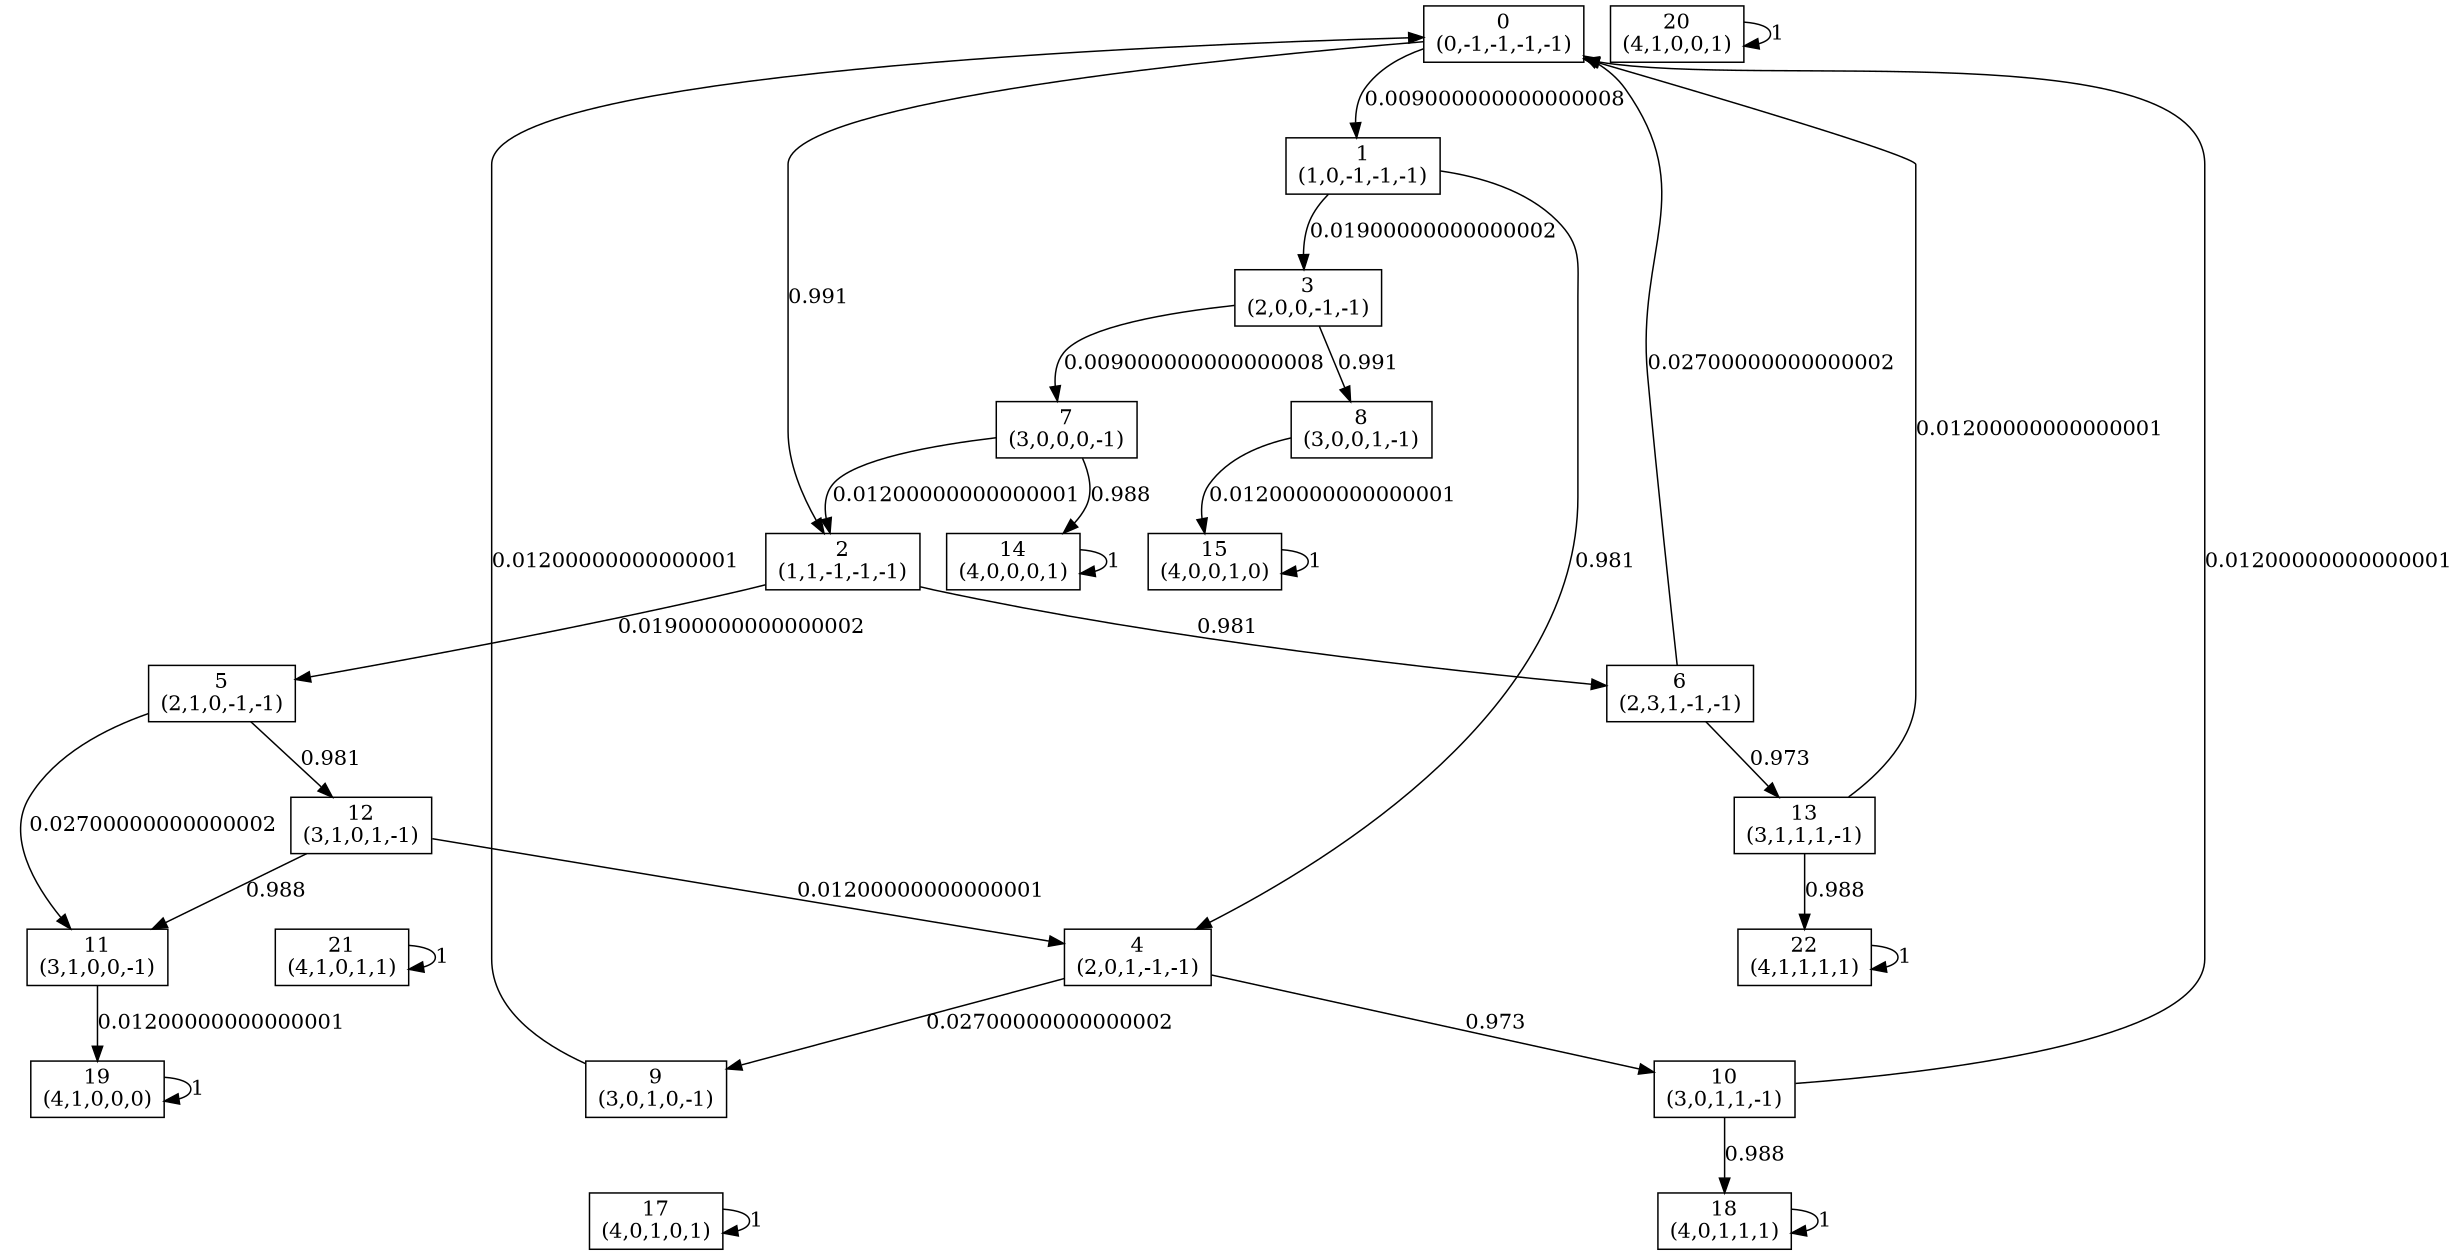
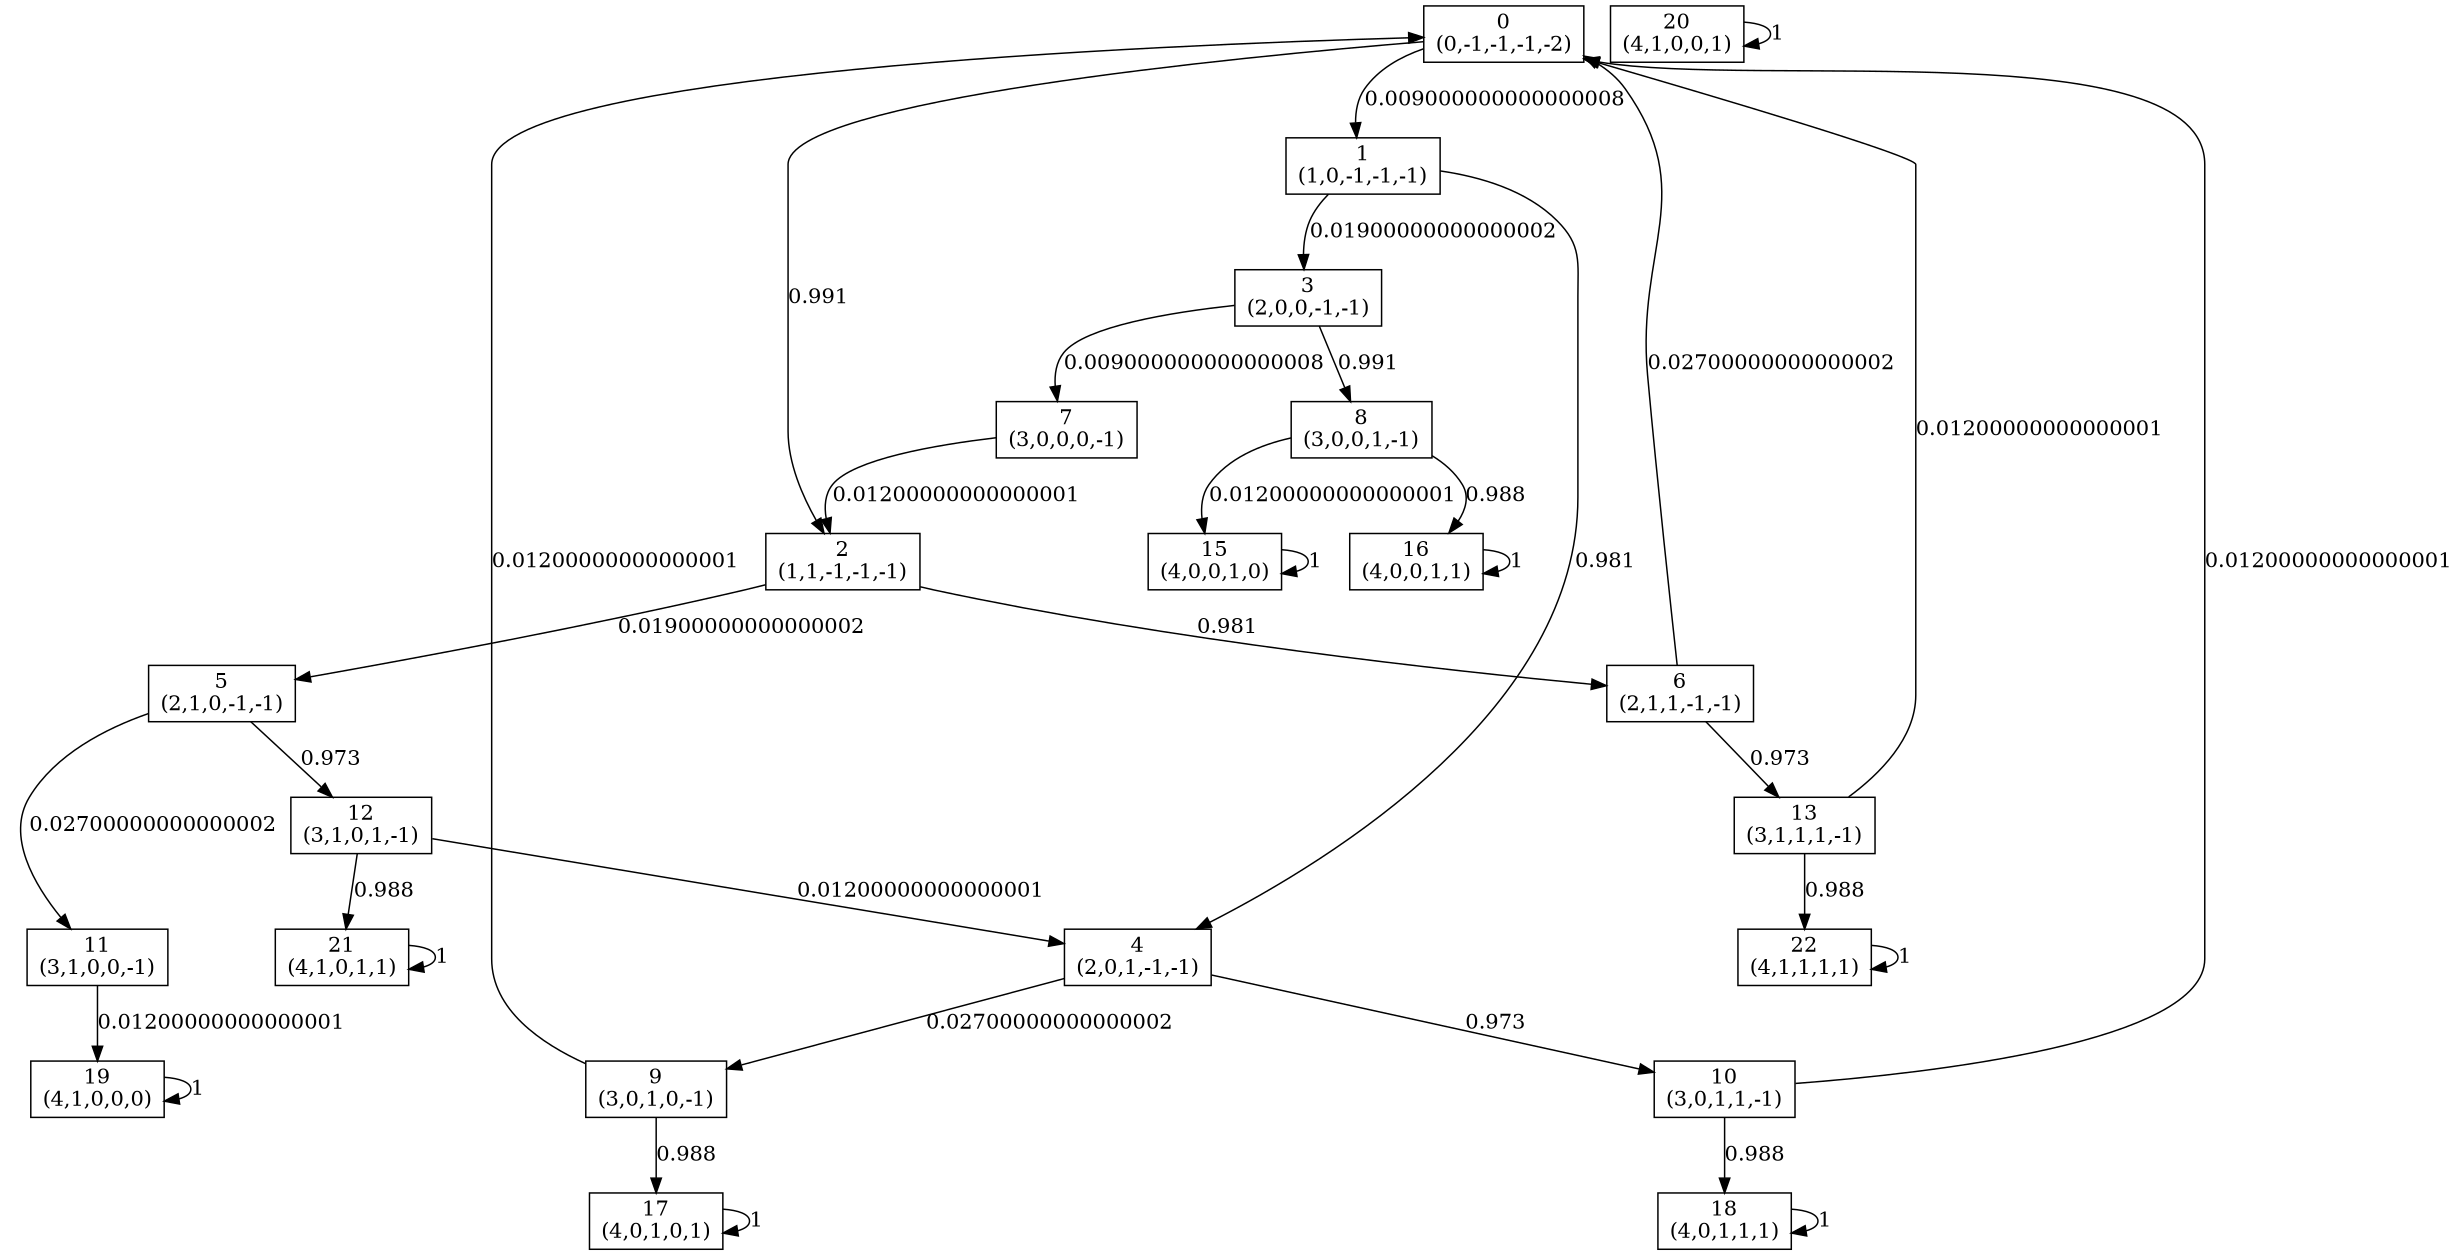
(1504, 34) -> (1504, 34)
(1013, 562) -> none
none -> (1416, 562)
(1680, 694) -> (1680, 694)
(331, 759) -> (331, 759)
(236, 888) -> (353, 884)
none -> (656, 1148)
